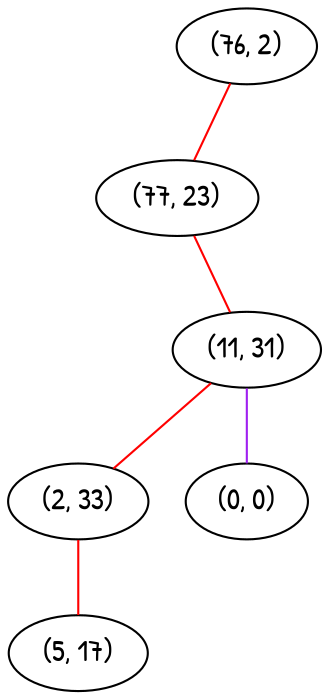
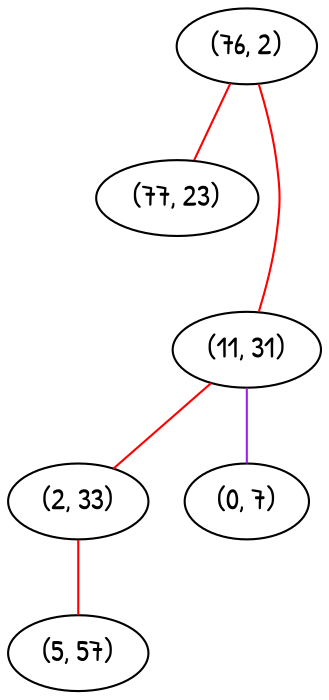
(212, 274) -> (280, 198)
(247, 501) -> (247, 501)
(78, 653) -> (78, 653)
